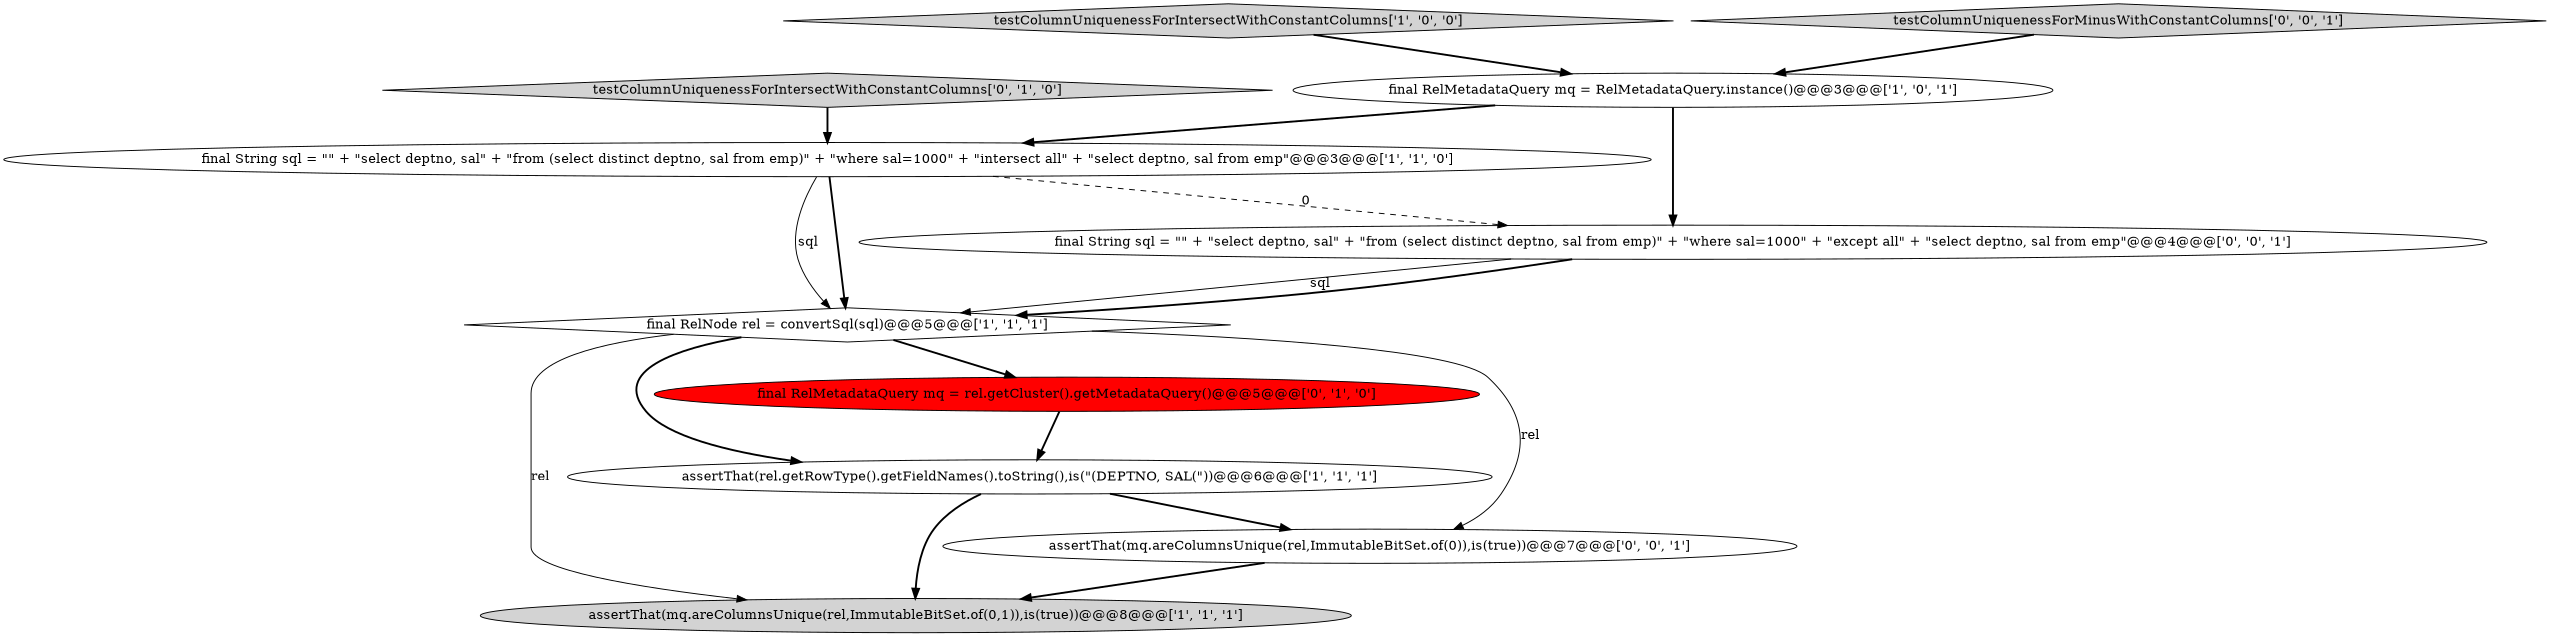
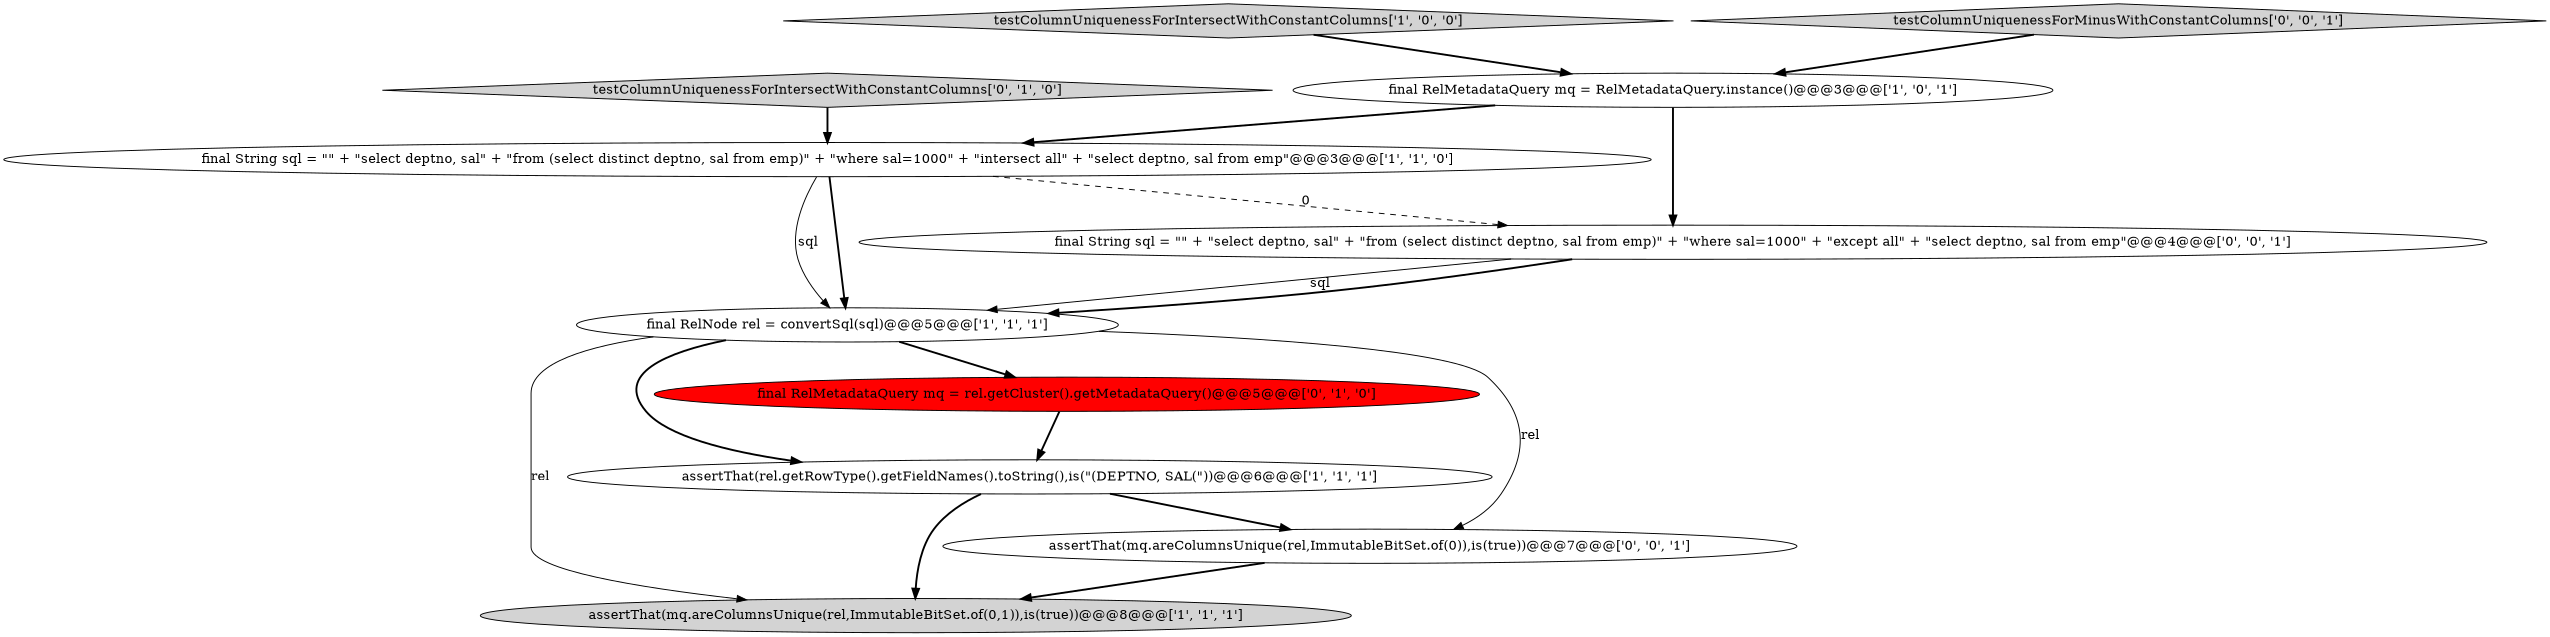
(847, 325) -> (847, 325)
